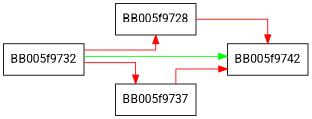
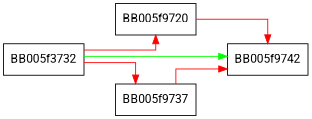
(156, 19) -> (156, 19)
(44, 60) -> (44, 60)
